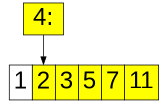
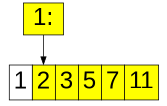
(43, 19) -> (43, 19)
